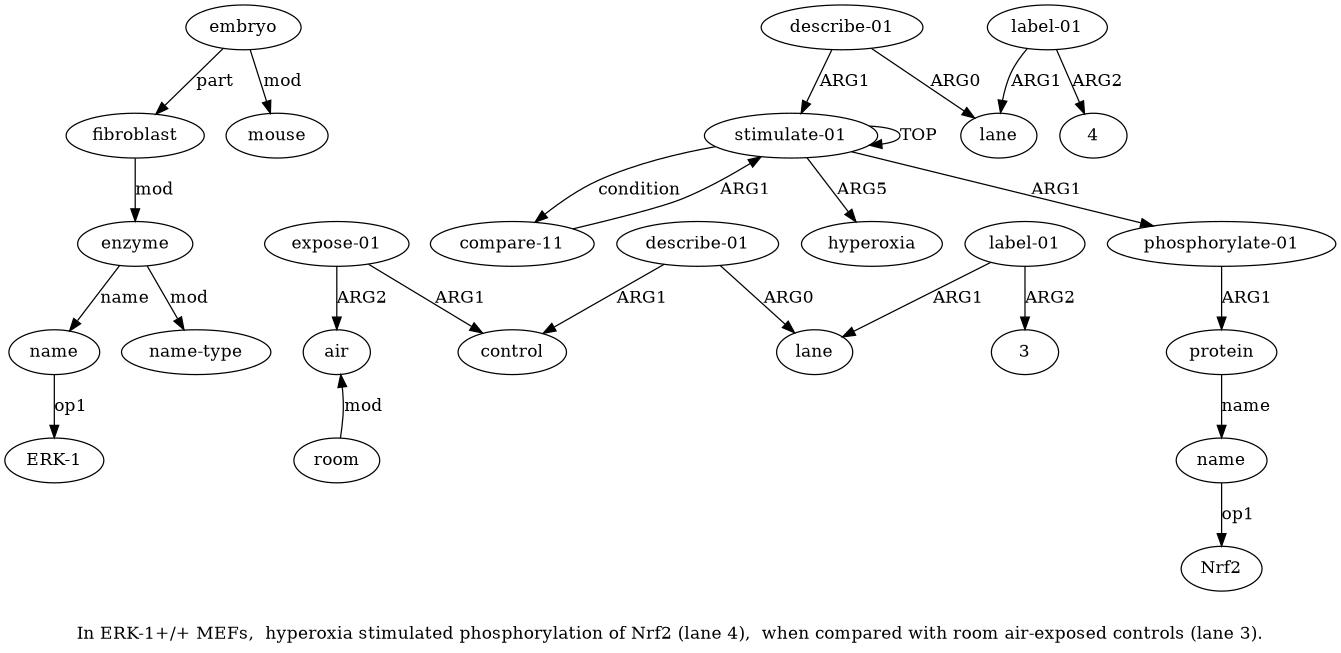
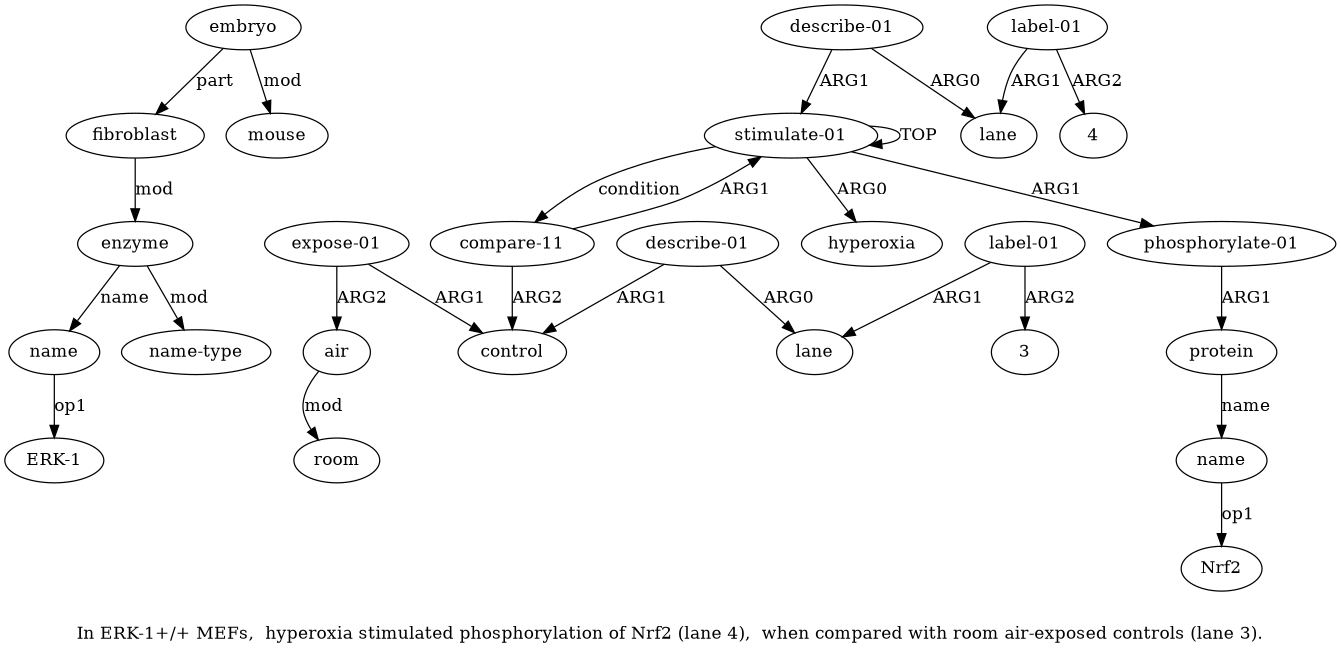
(863, 190) -> (863, 190)
none -> (512, 292)
(343, 413) -> (304, 399)
